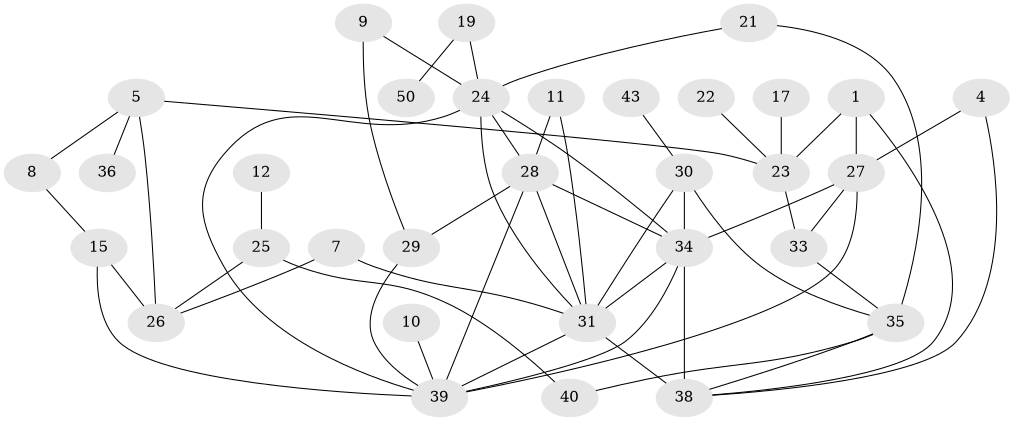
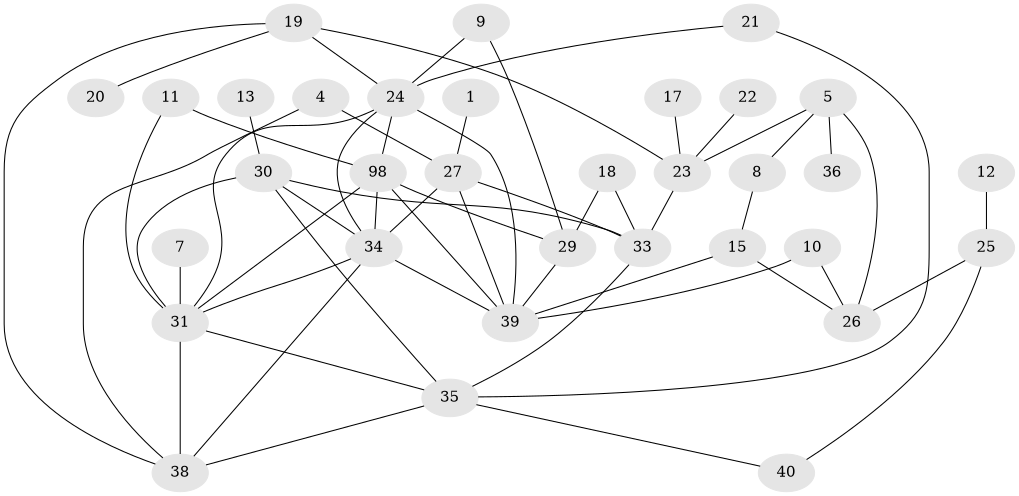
(406, 98) -> (96, 98)
(631, 98) -> (246, 98)
(819, 135) -> (499, 76)
(530, 173) -> (378, 173)
none -> (607, 173)
none -> (473, 206)
(248, 287) -> (832, 285)
(939, 331) -> (4, 192)
(514, 360) -> (315, 360)
